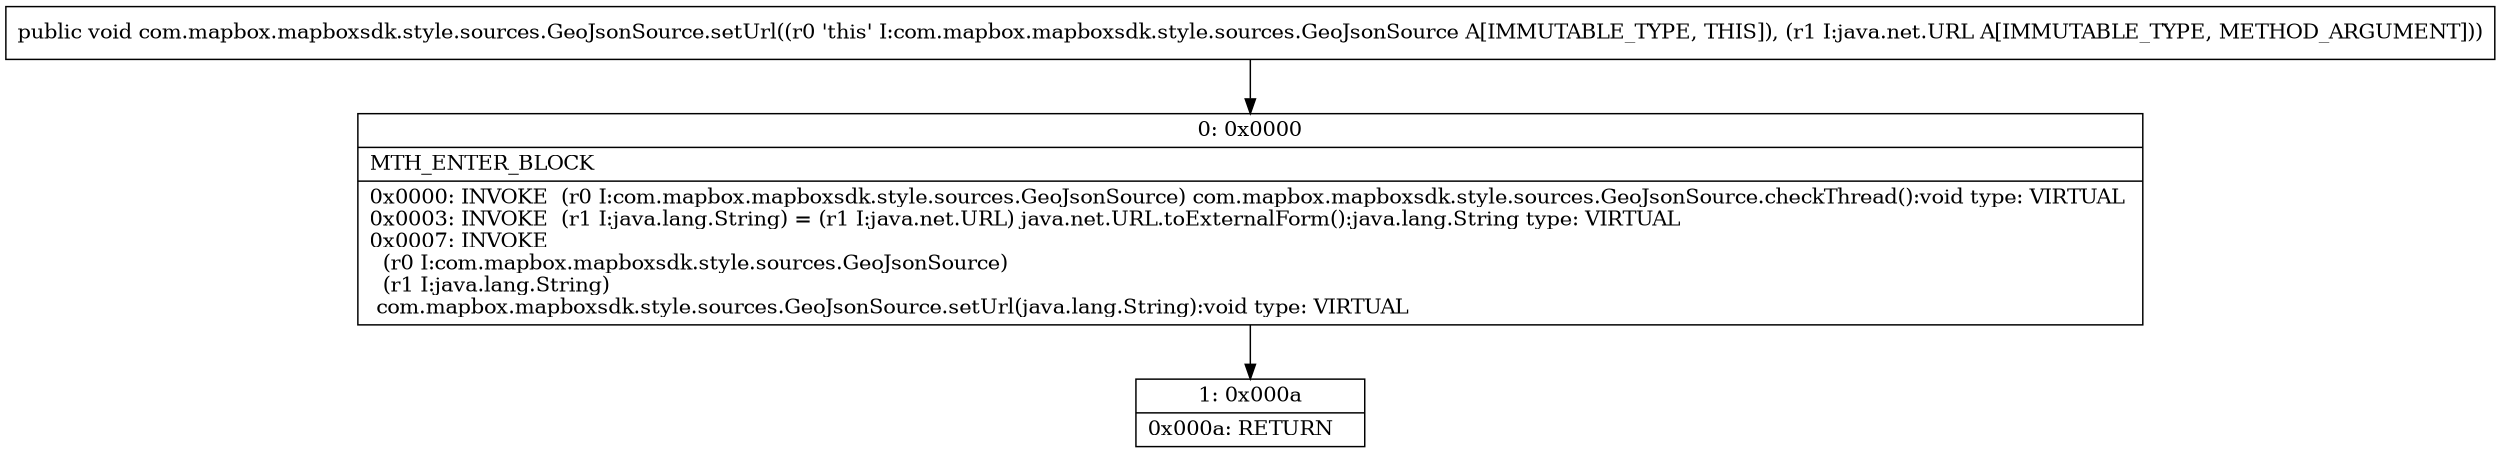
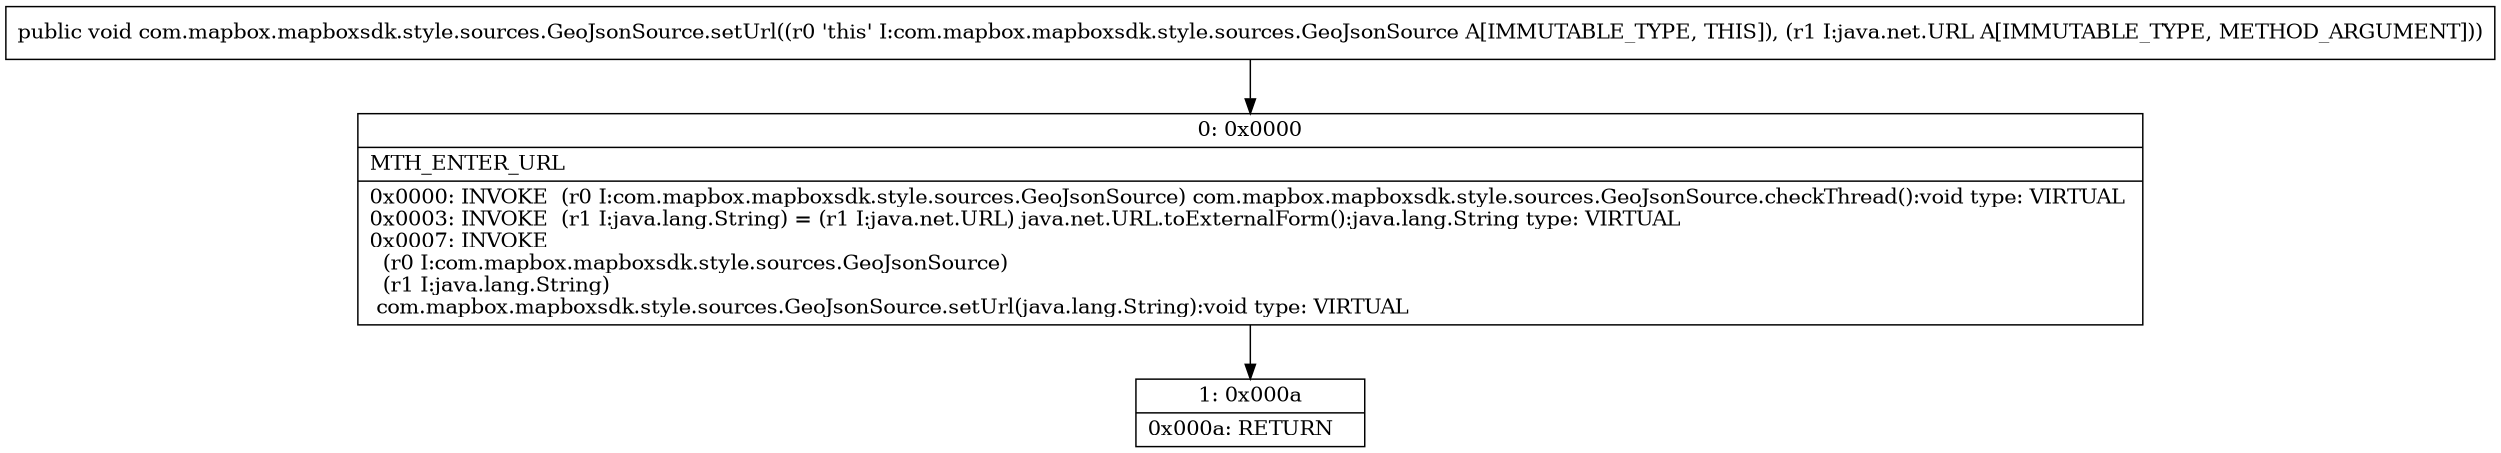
(483, 164) -> (467, 164)
